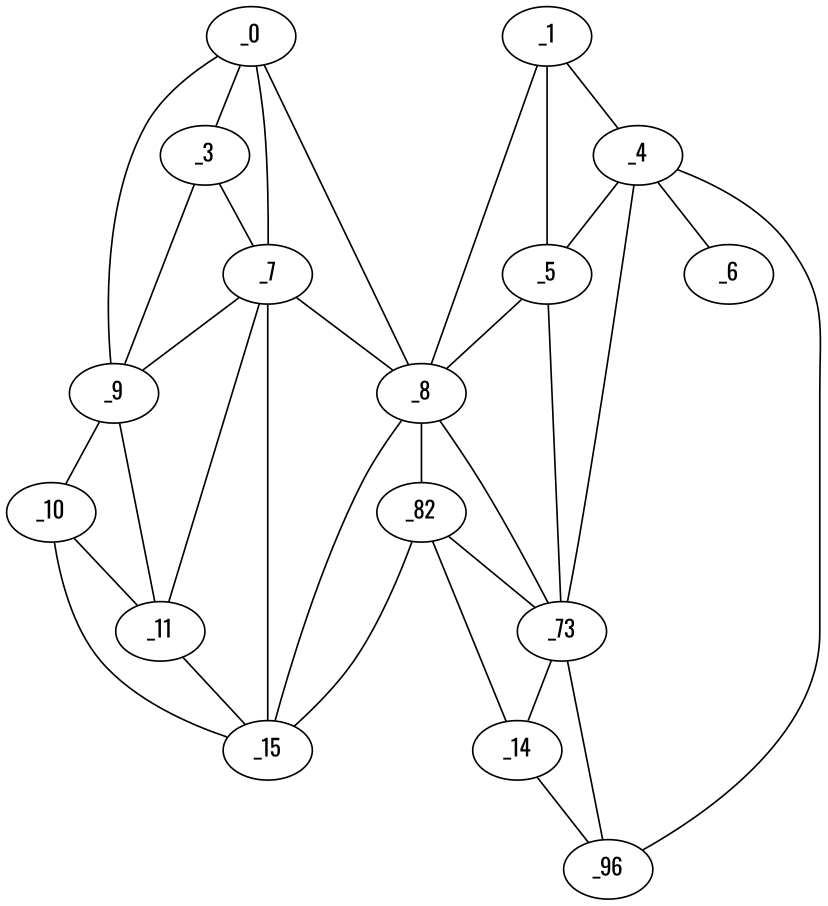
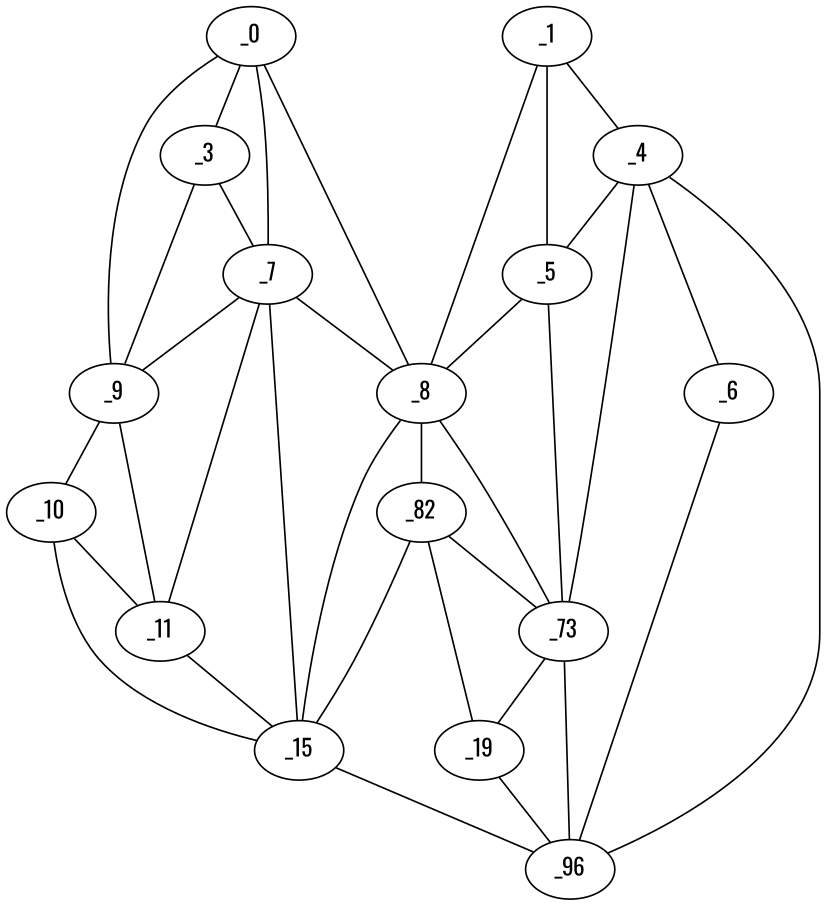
none -> (650, 631)
(517, 750) -> (479, 750)
none -> (435, 810)
